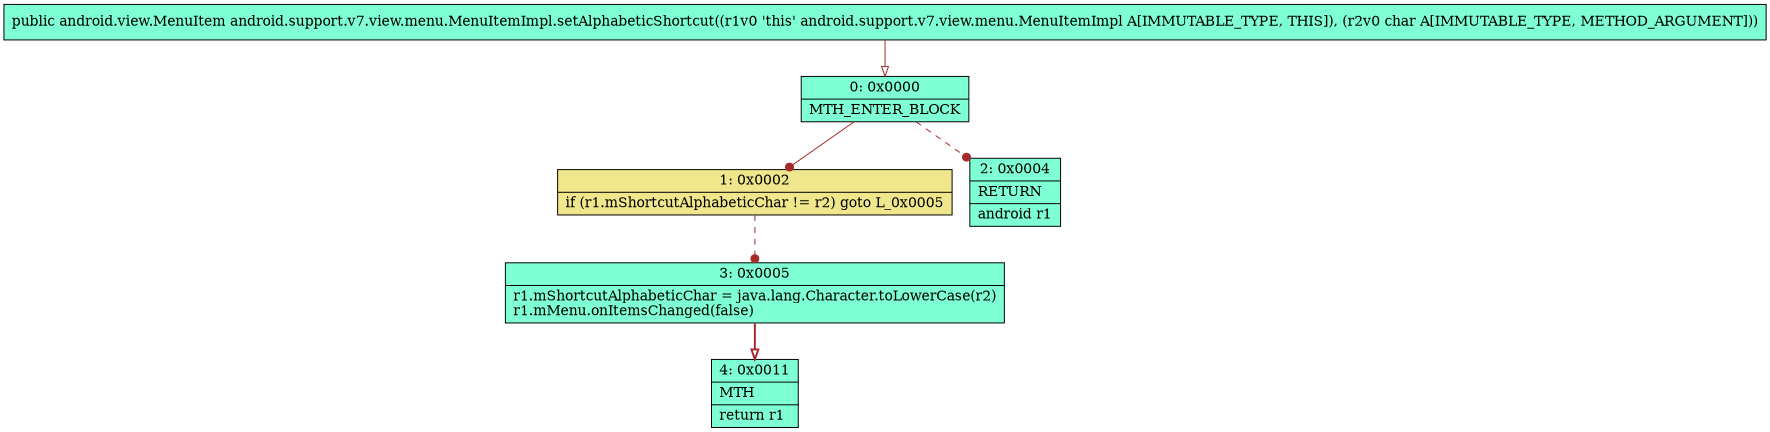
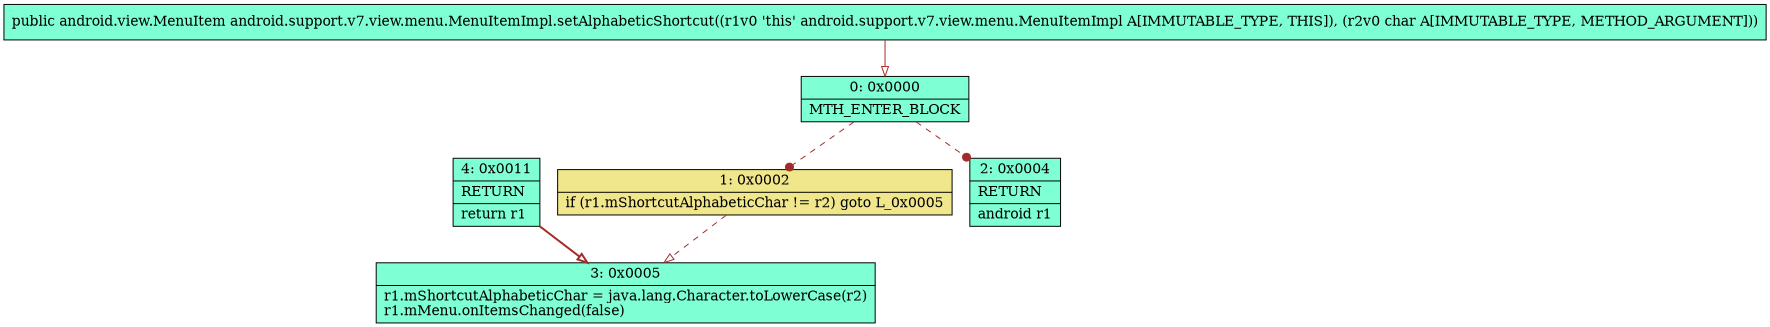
(823, 143) -> (823, 143)
(755, 235) -> (699, 236)
(755, 336) -> (560, 242)
(737, 393) -> (493, 192)
